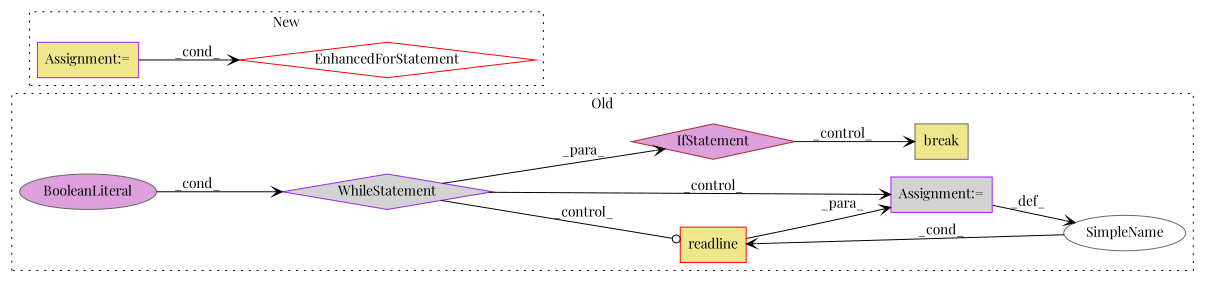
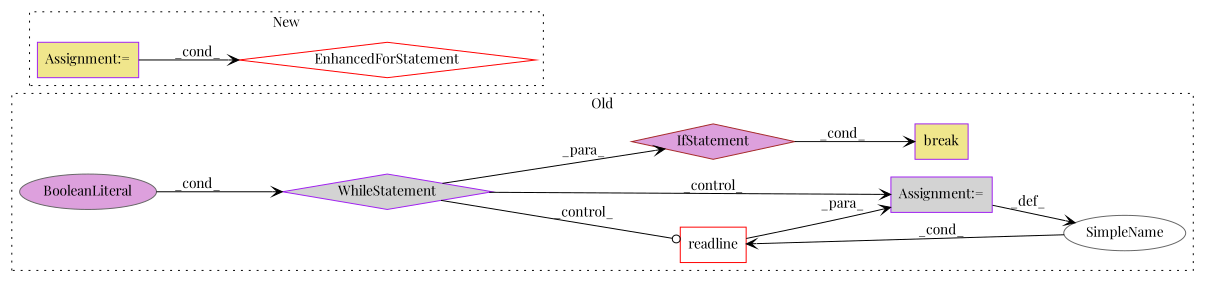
(843, 134) -> (843, 134)
(942, 142) -> (942, 142)
(713, 245) -> (713, 245)
